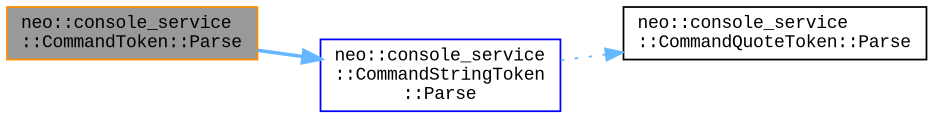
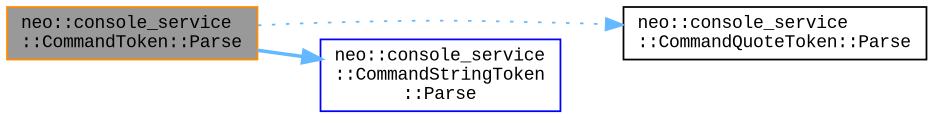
(583, 57) -> (432, 21)
